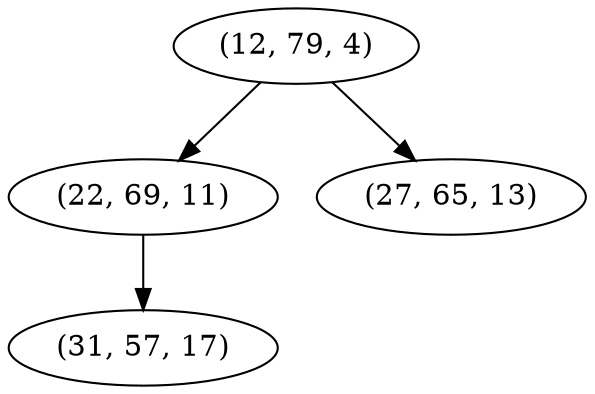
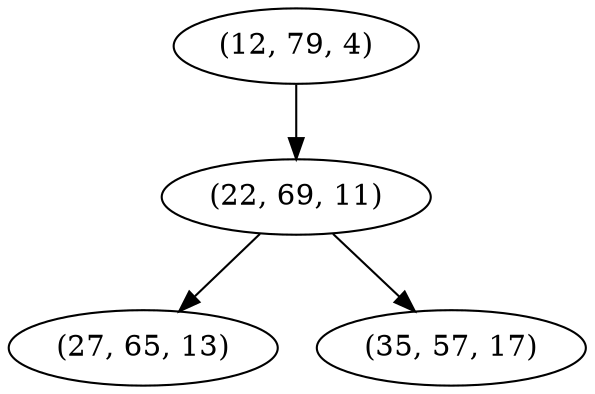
(366, 114) -> (227, 265)
(143, 348) -> (451, 348)
